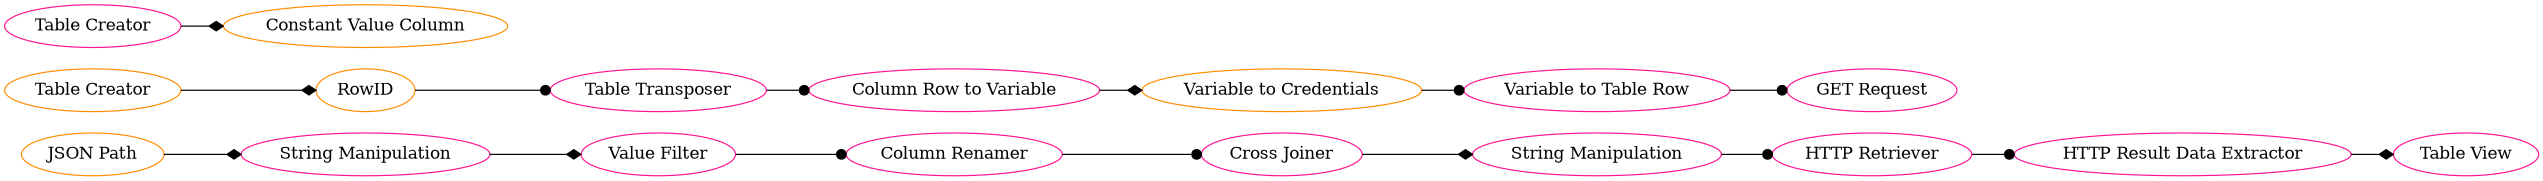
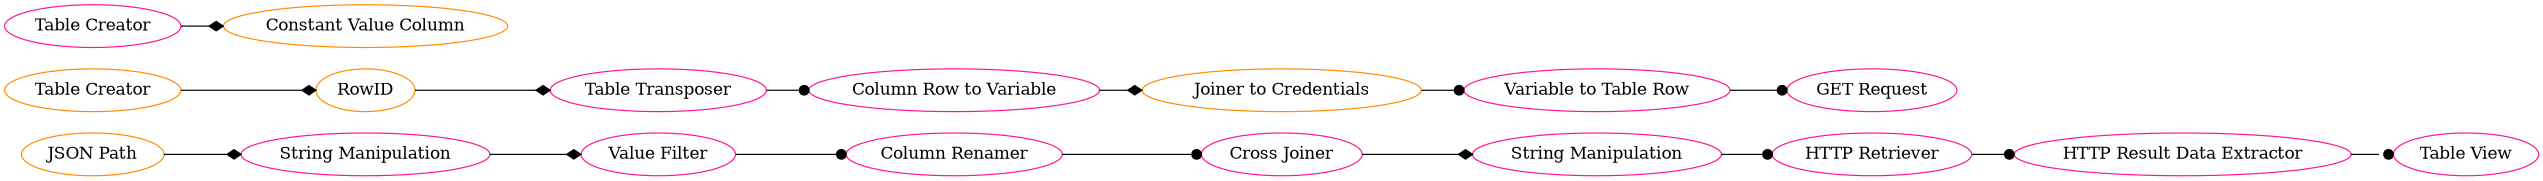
(478, 90) -> (478, 90)
(1282, 90) -> (1282, 90)
(2365, 154) -> (2365, 154)
